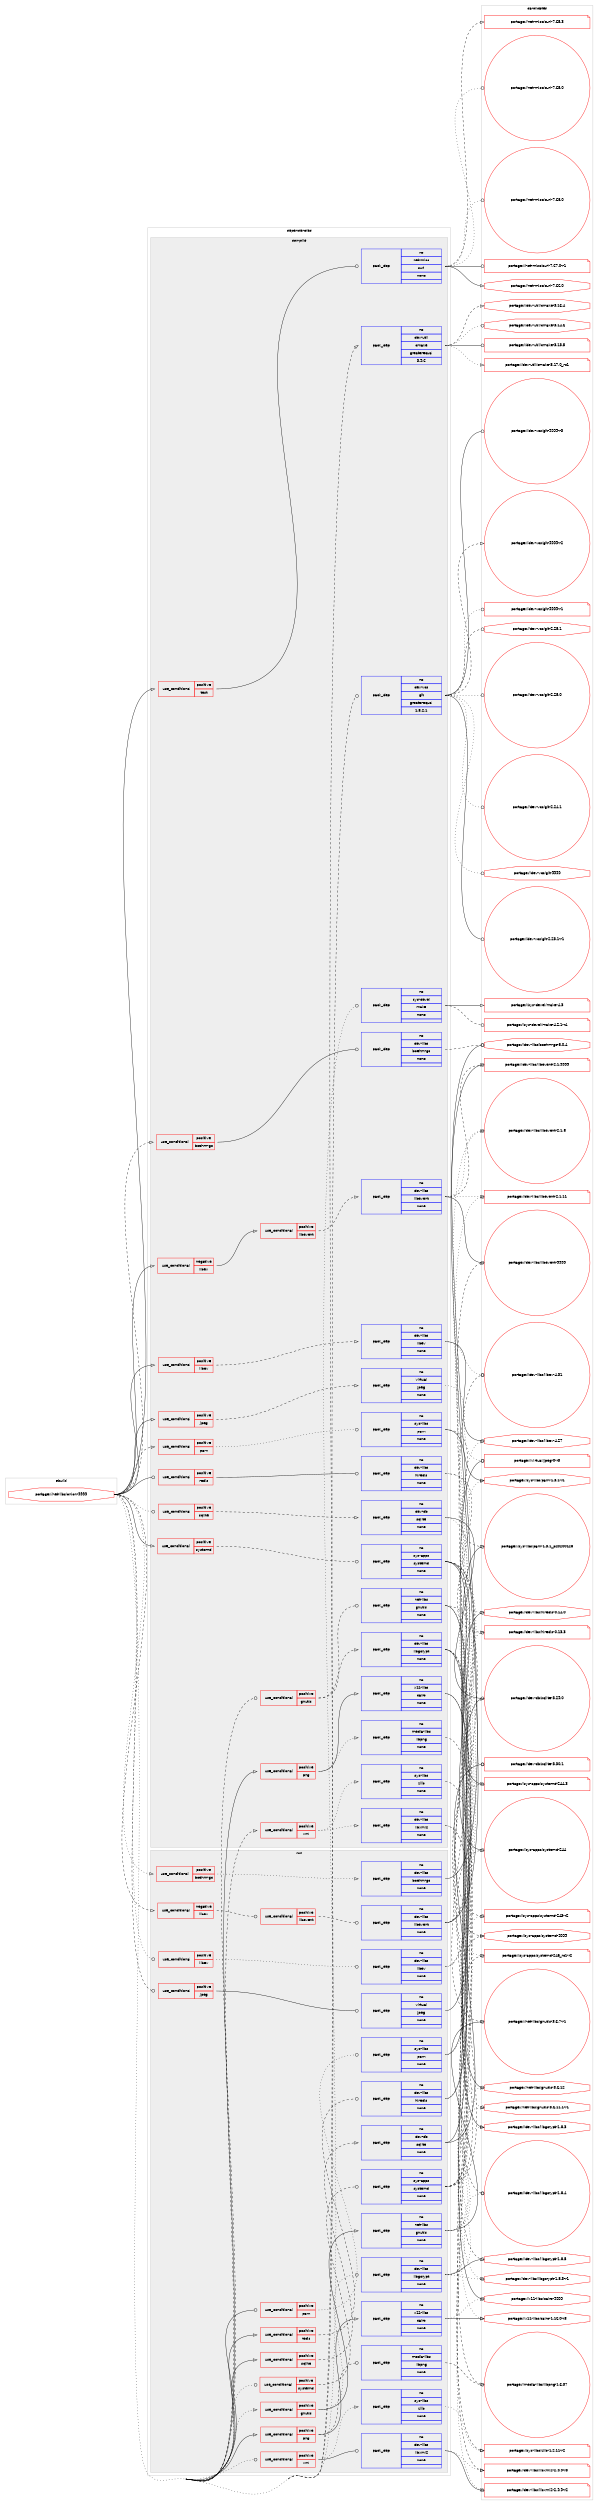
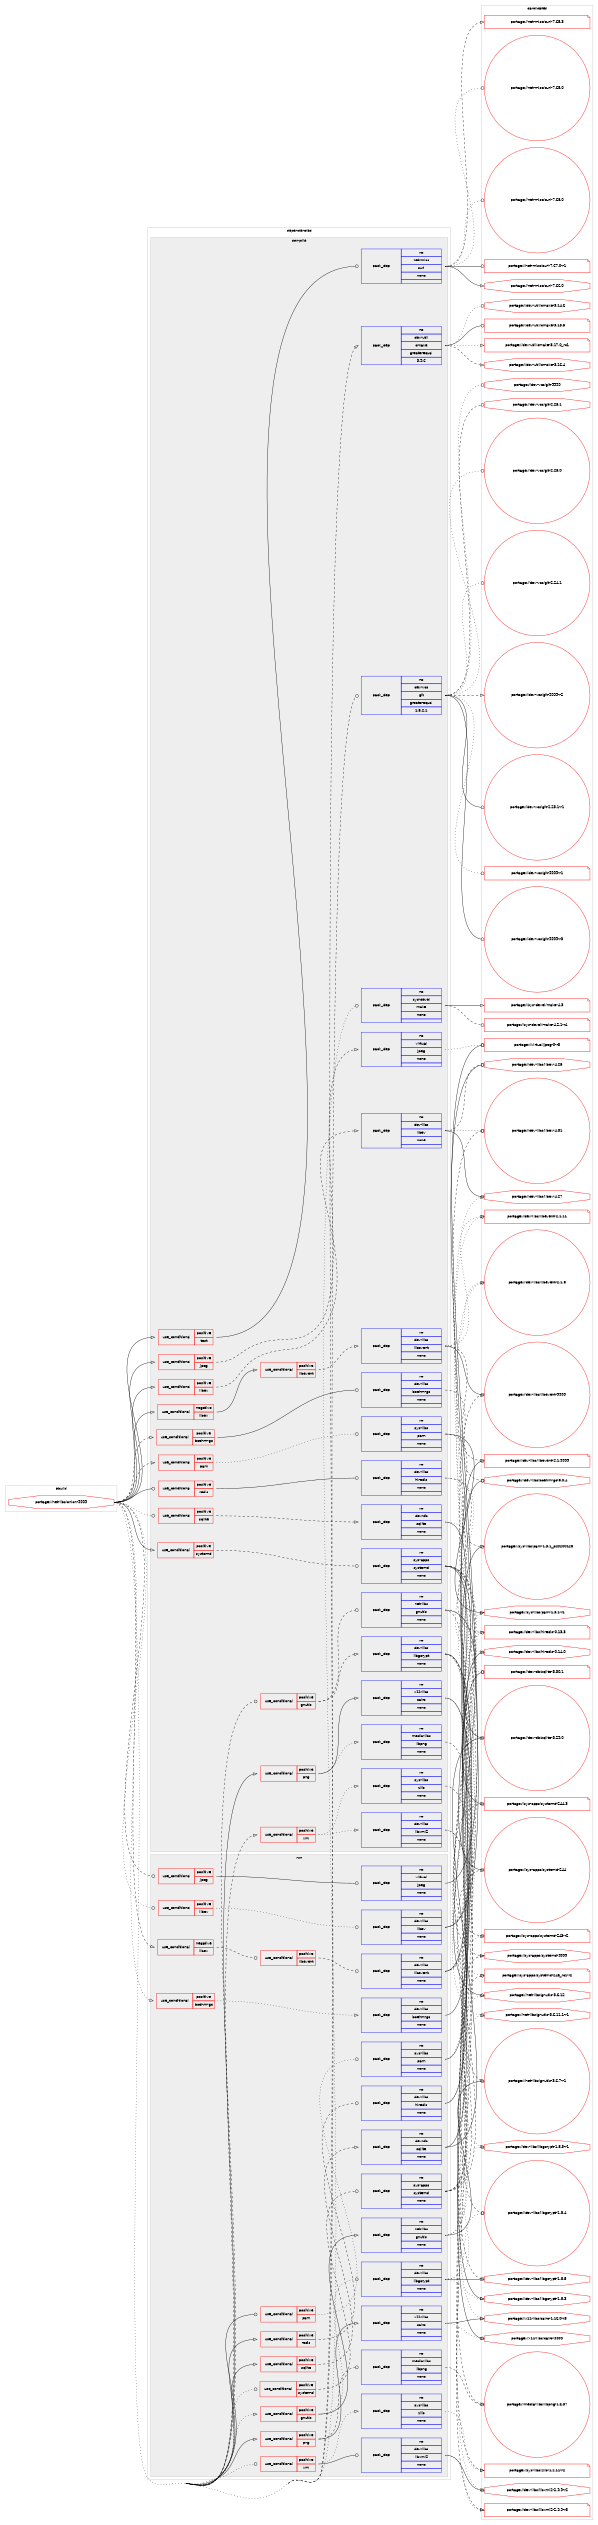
none -> (537, 1065)
(537, 2490) -> (537, 2490)
